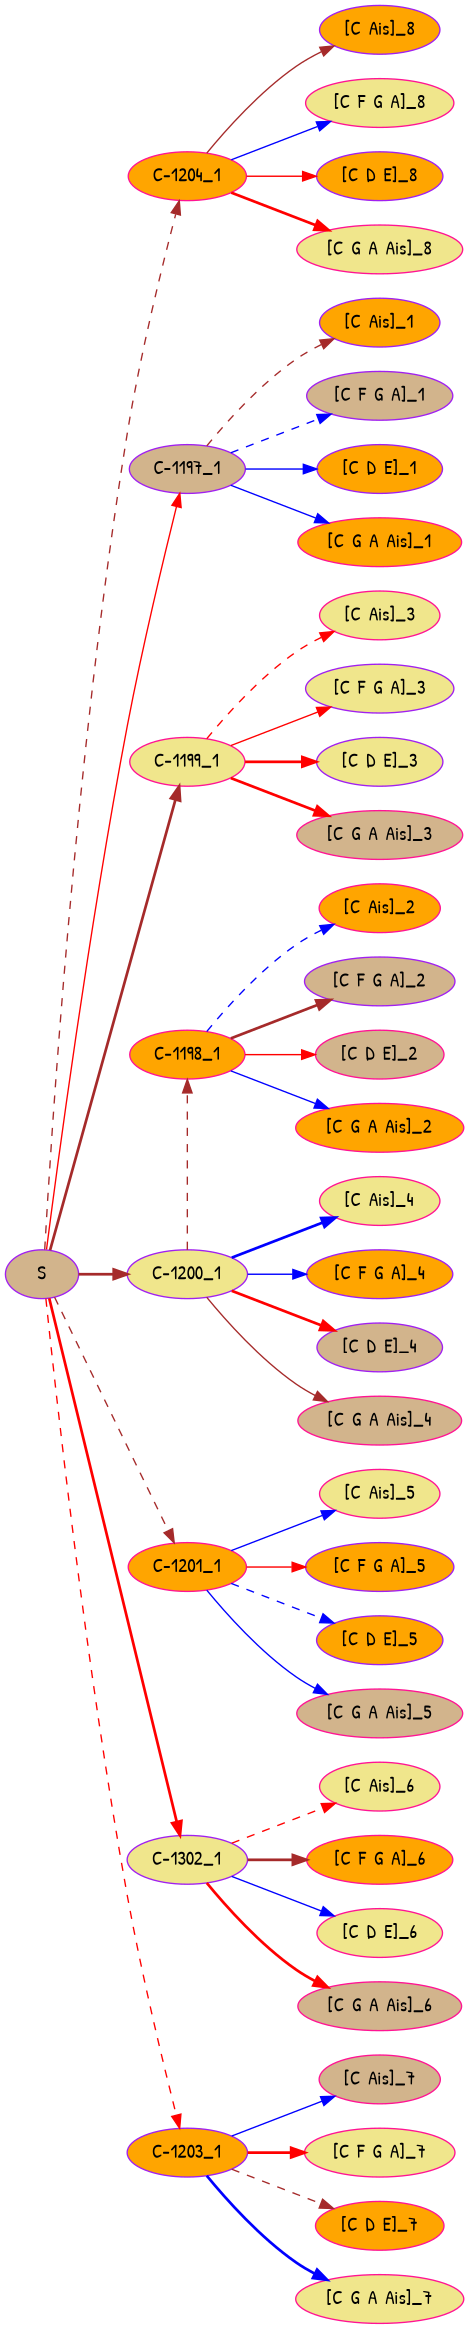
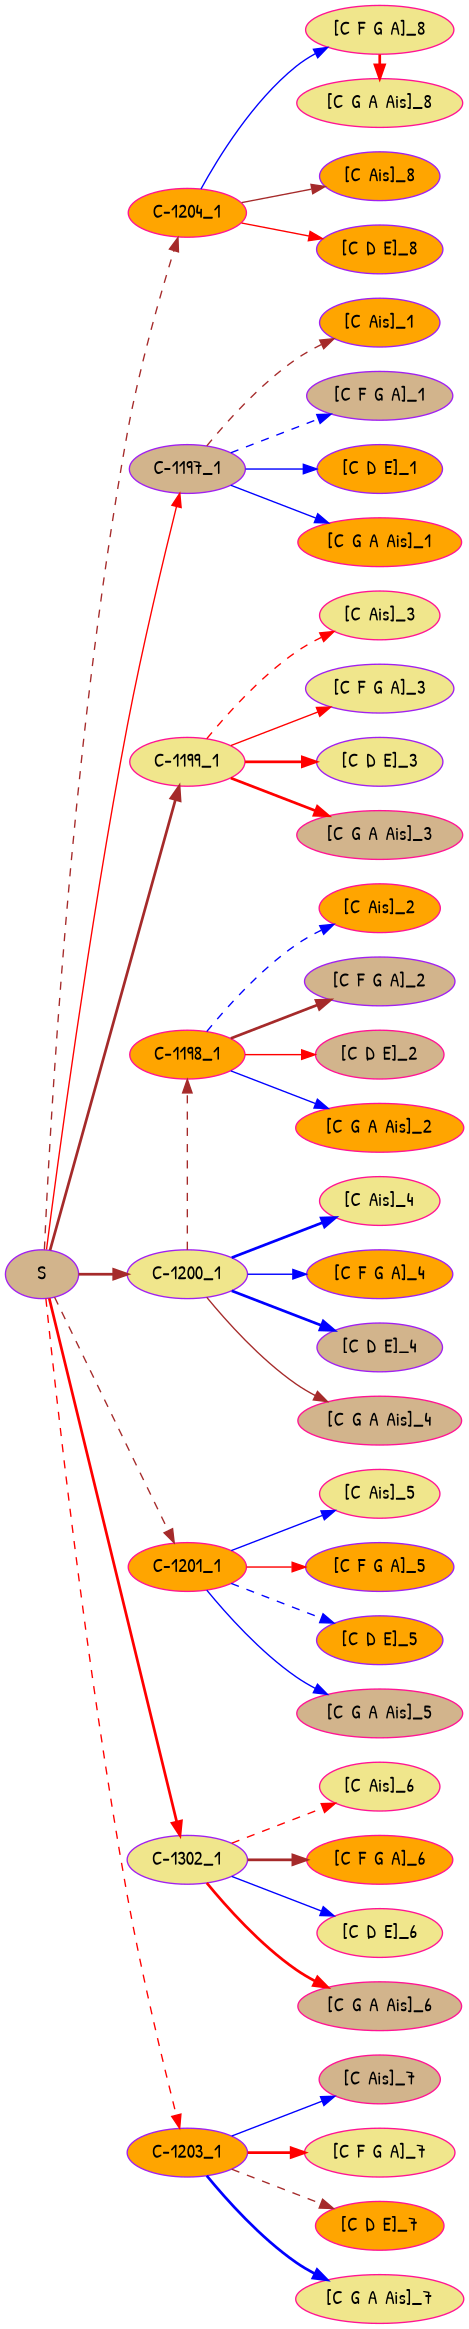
(274, 209) -> (380, 60)
(277, 1308) -> (277, 1308)
